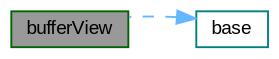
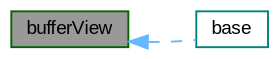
(153, 17) -> (172, 42)
